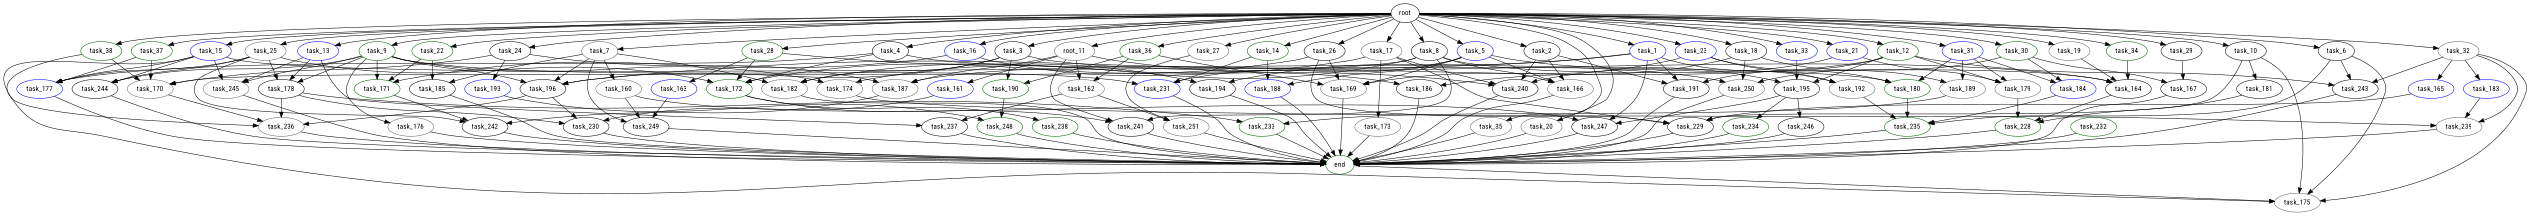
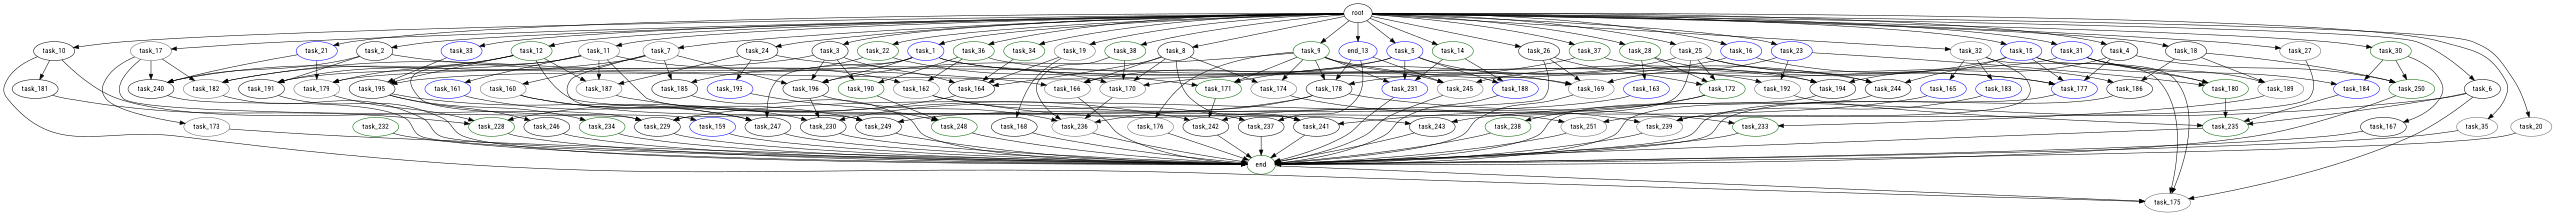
(318, 51) -> (1358, 51)
(1075, 51) -> (599, 51)
(2182, 51) -> none
(812, 66) -> (1981, 71)
(2410, 69) -> none
(1742, 89) -> (2412, 89)
none -> (713, 127)
none -> (1014, 127)
